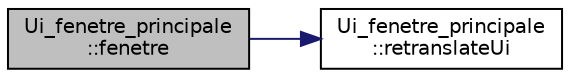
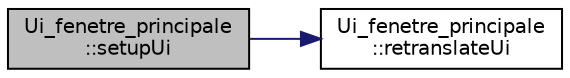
(129, 39) -> (129, 39)
